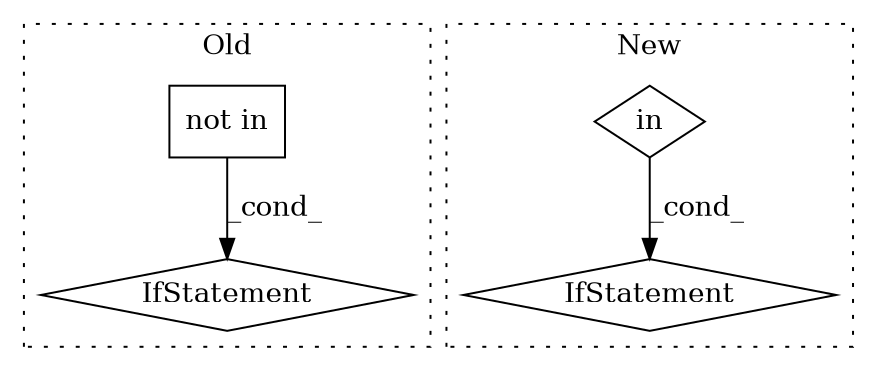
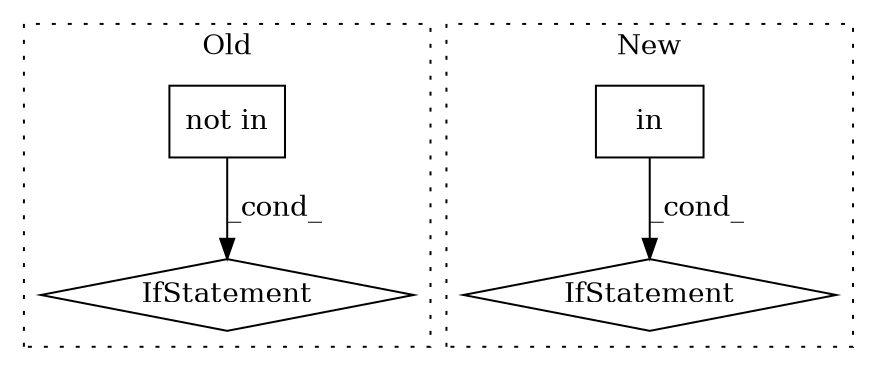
(650, 122) -> (650, 122)
